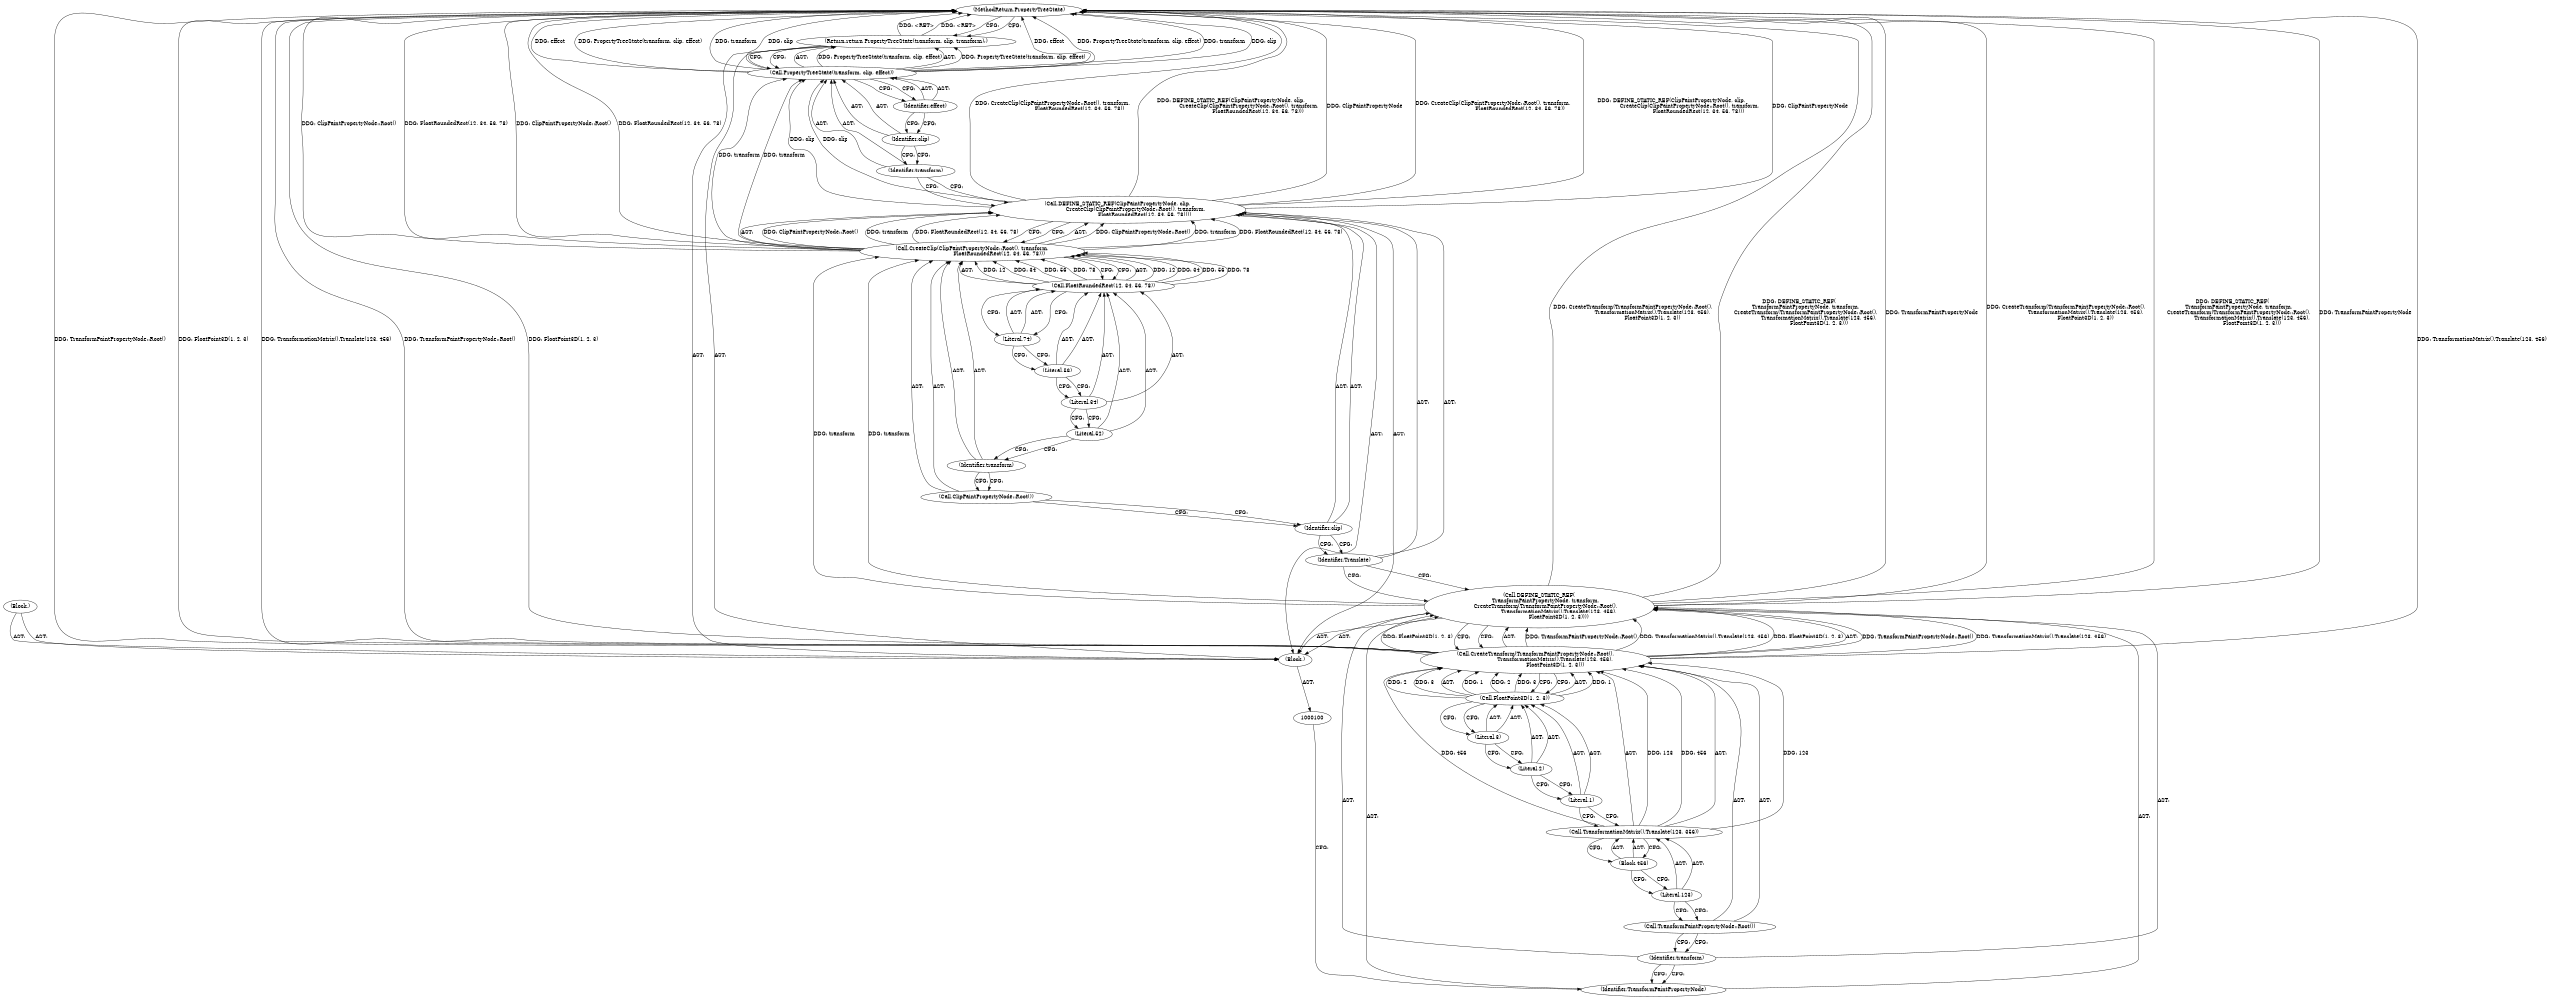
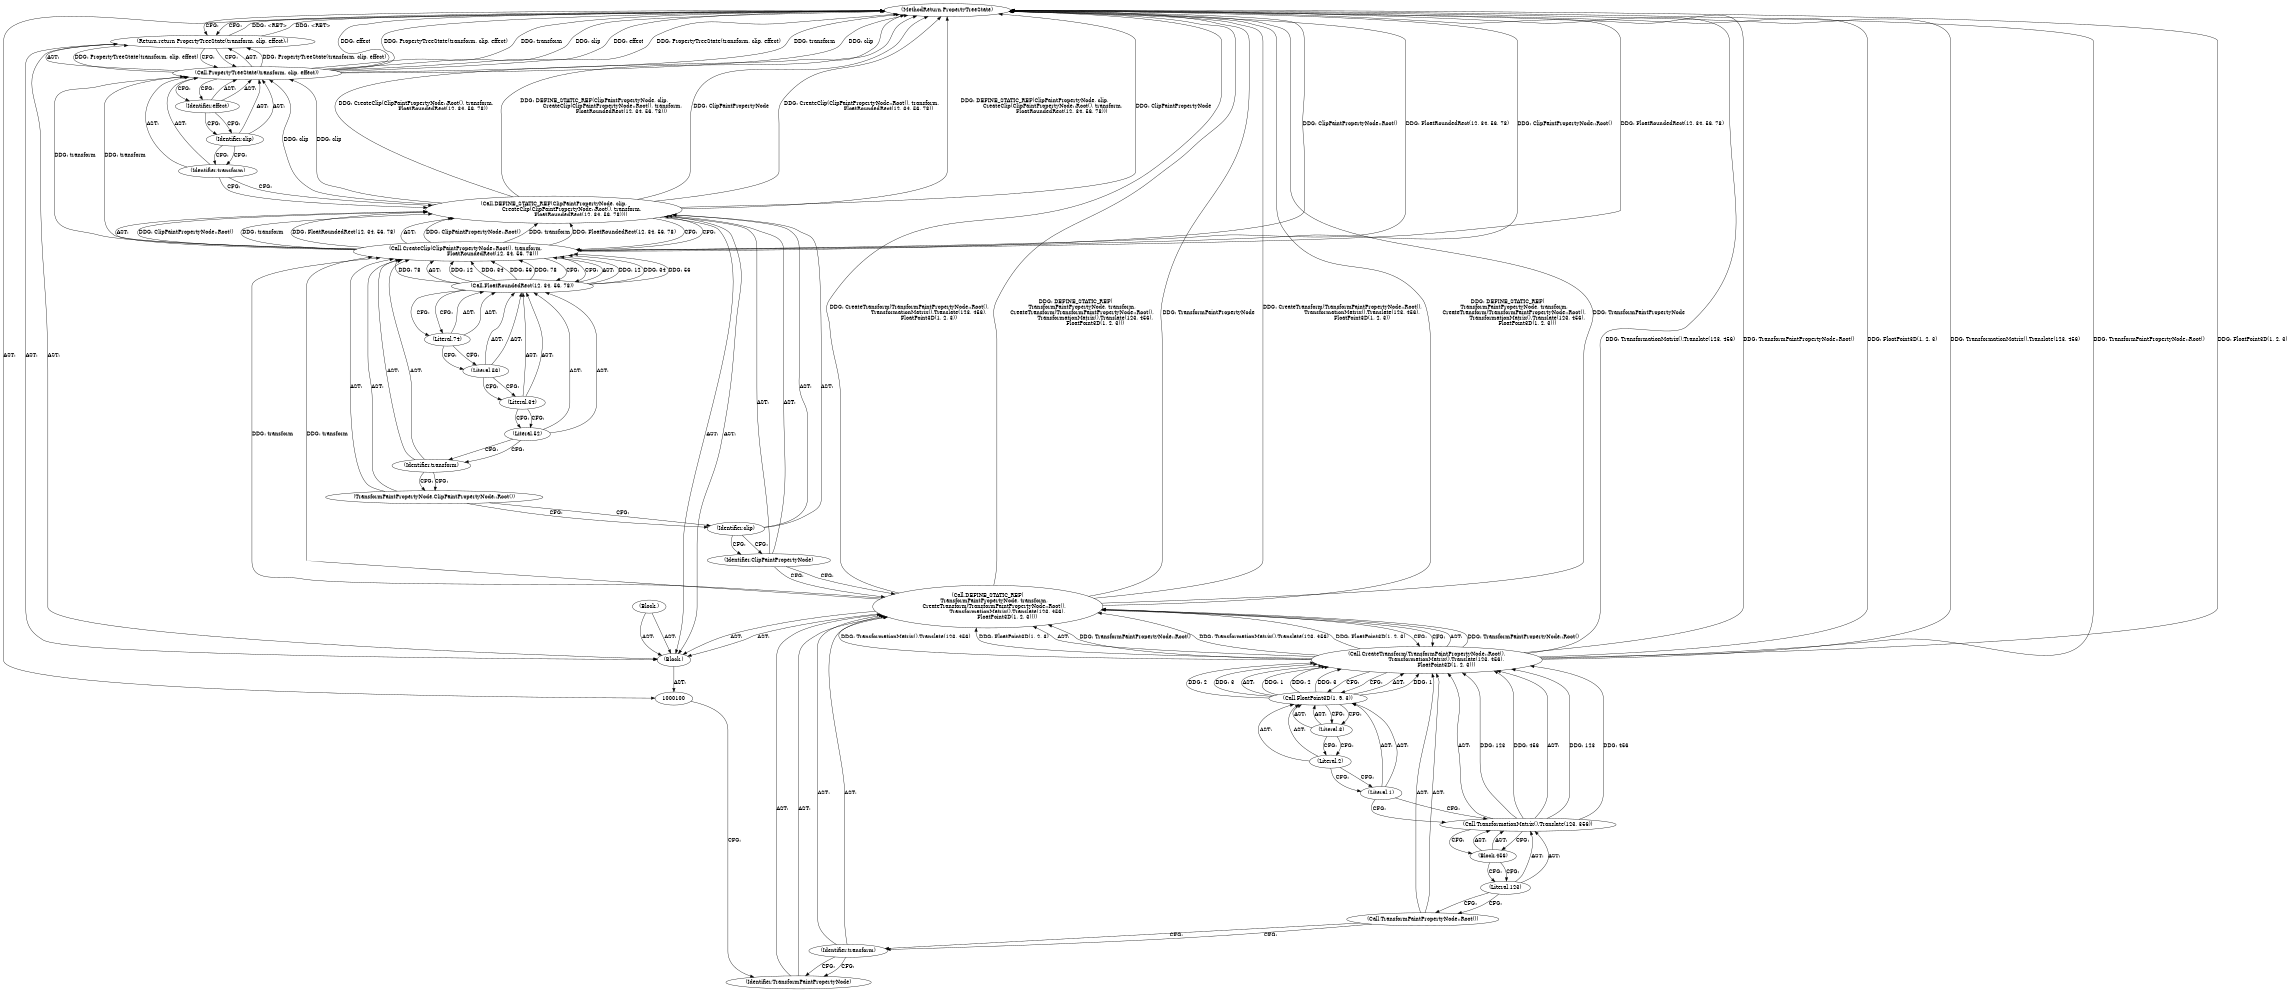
(906, 42) -> (213, 42)
none -> (4, 231)
(986, 497) -> (434, 497)
(1344, 560) -> (769, 560)
(1515, 699) -> (1318, 699)
